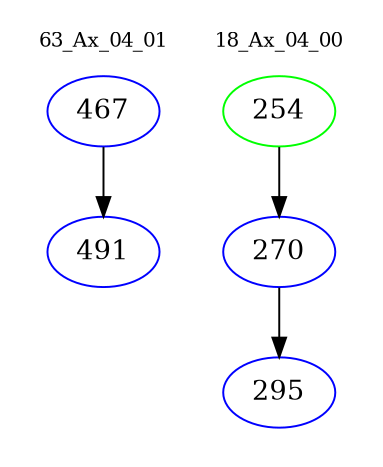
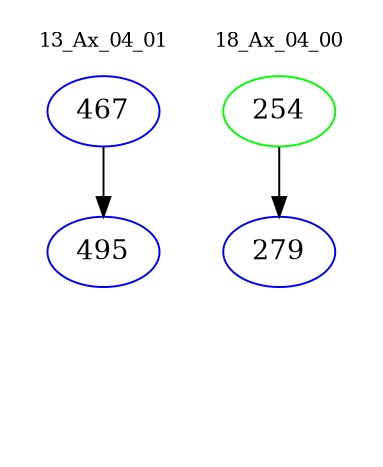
(103, 42) -> (103, 42)
(103, 252) -> (103, 252)
(279, 252) -> (279, 252)
(279, 393) -> none
